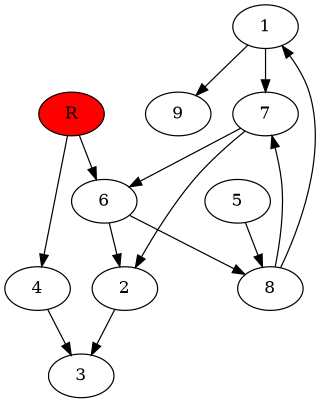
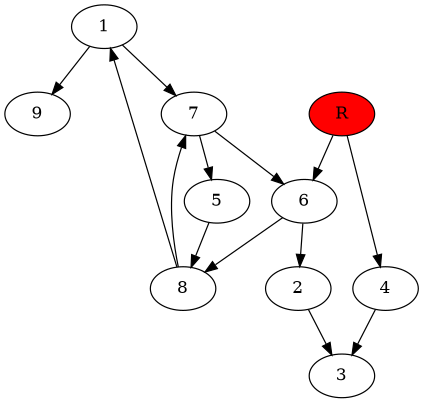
(187, 188) -> (204, 152)
